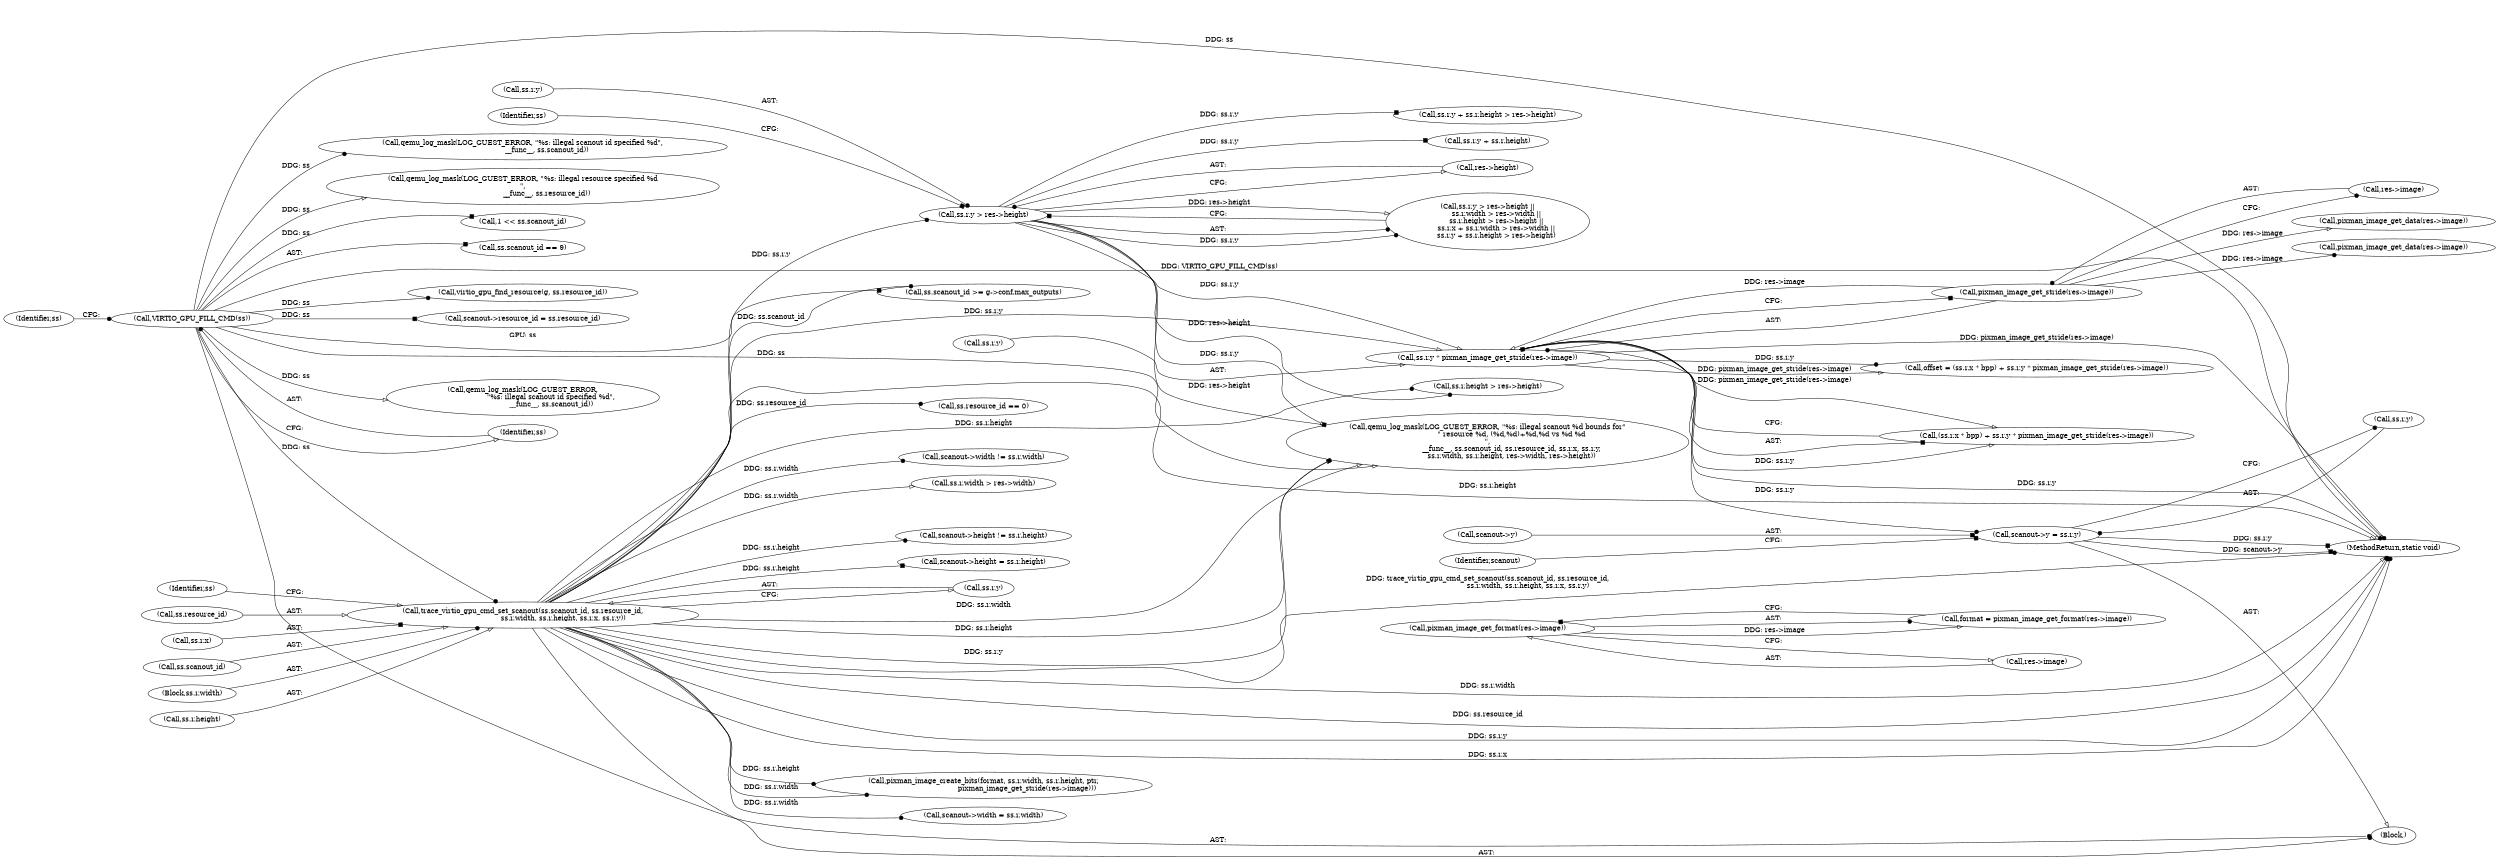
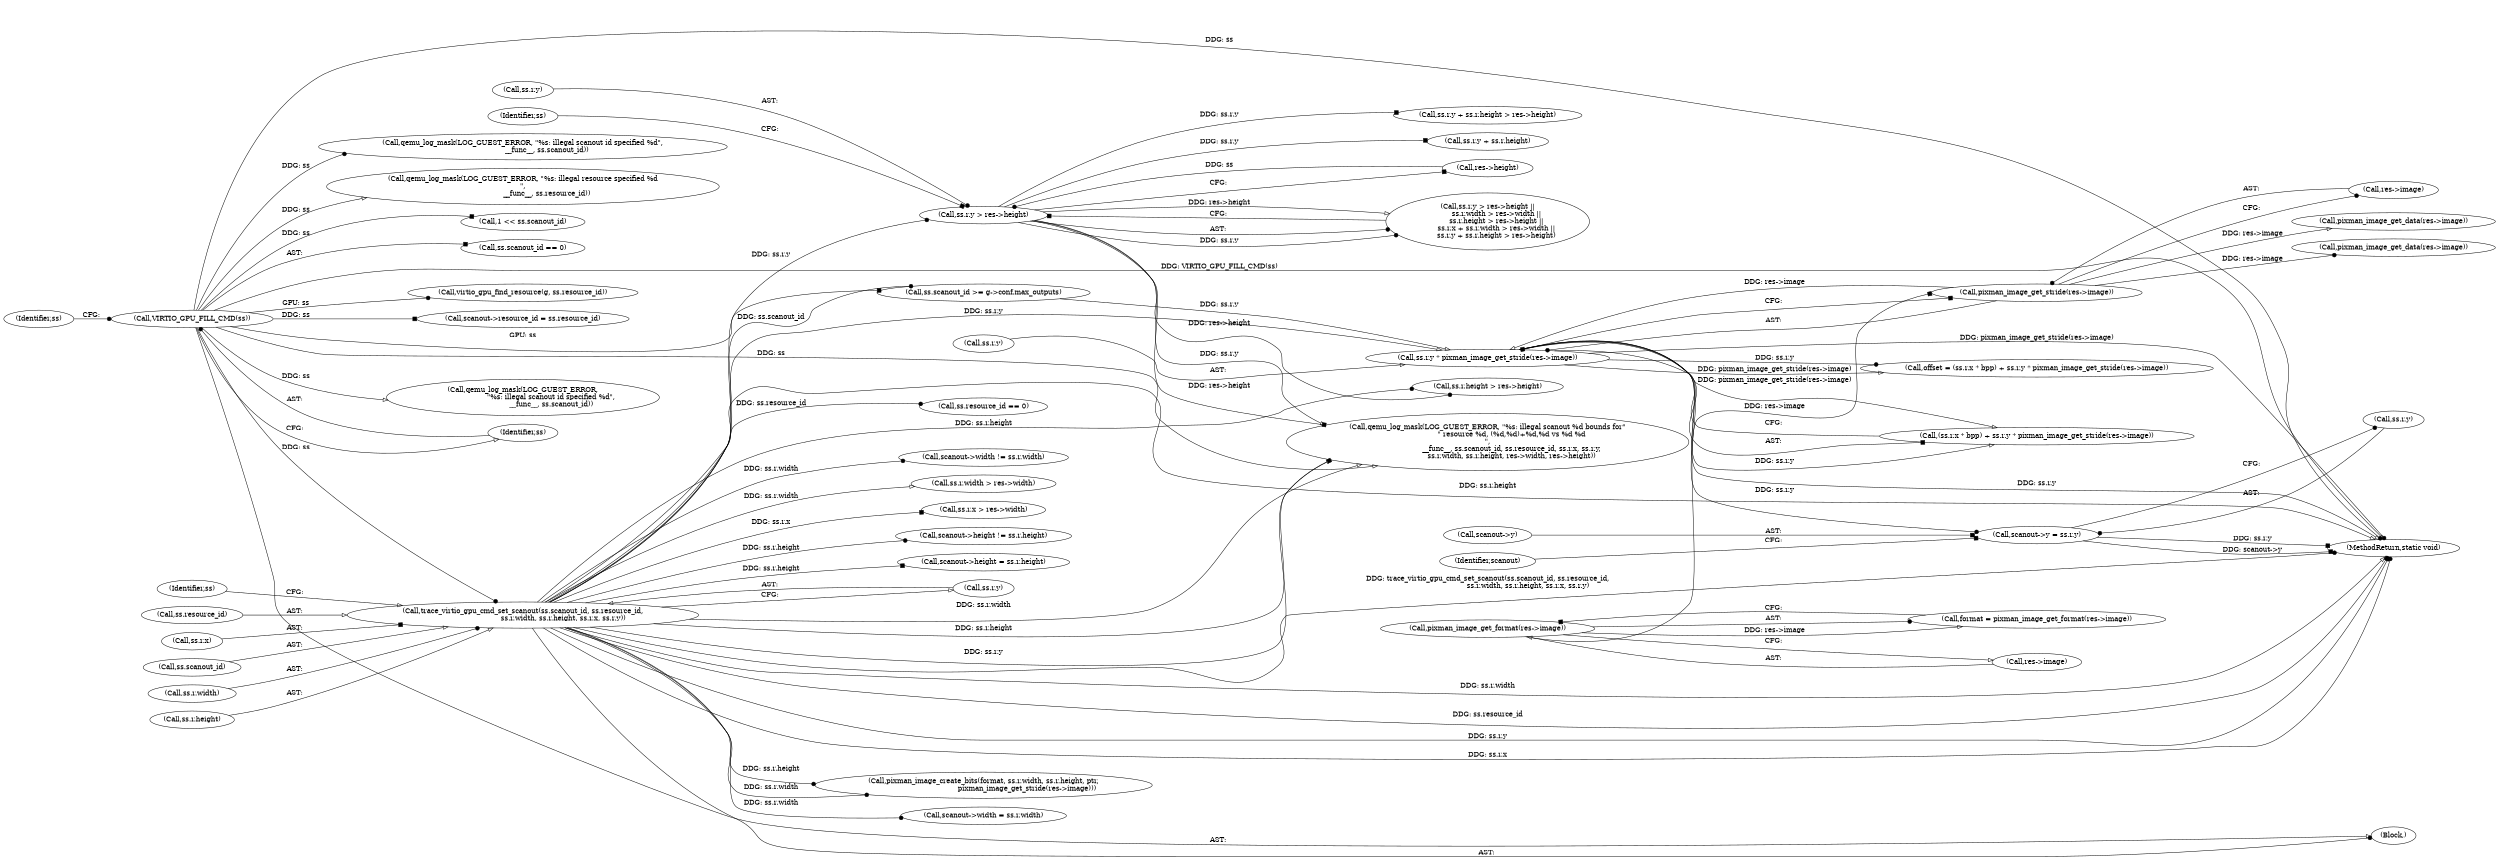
(1219, 165) -> (1219, 165)
(1238, 190) -> (1238, 190)
(523, 248) -> (523, 248)
(1231, 298) -> (1254, 315)
(296, 303) -> (296, 303)
none -> (1708, 414)
none -> (984, 510)
(2258, 646) -> none
(192, 694) -> (192, 694)
(1150, 843) -> (1150, 843)
